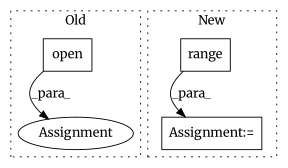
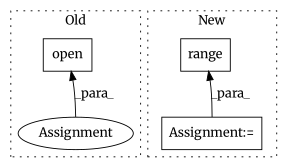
(171, 90) -> (212, 99)
(30, 92) -> (75, 99)
